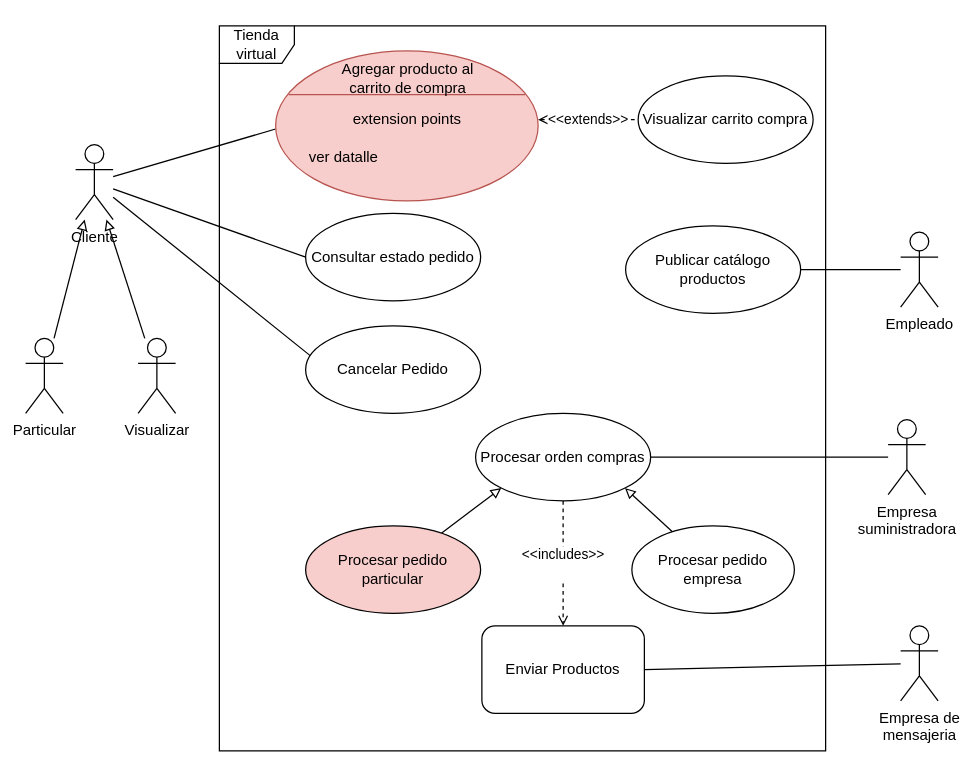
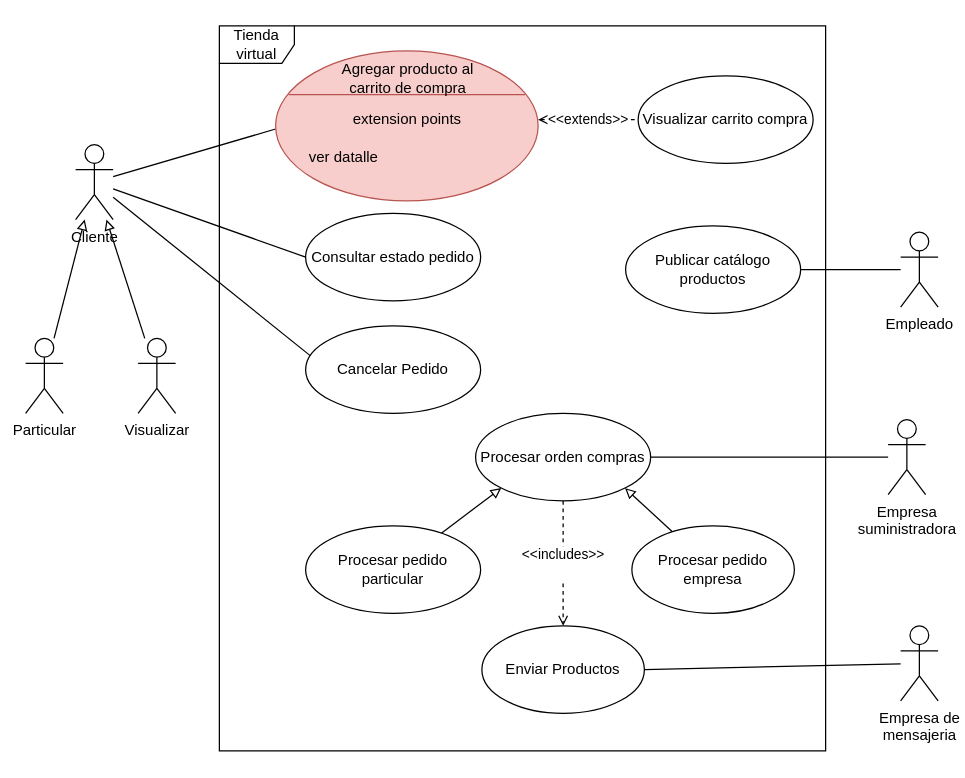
(393, 569) -> (393, 569)
(563, 669) -> (563, 669)
